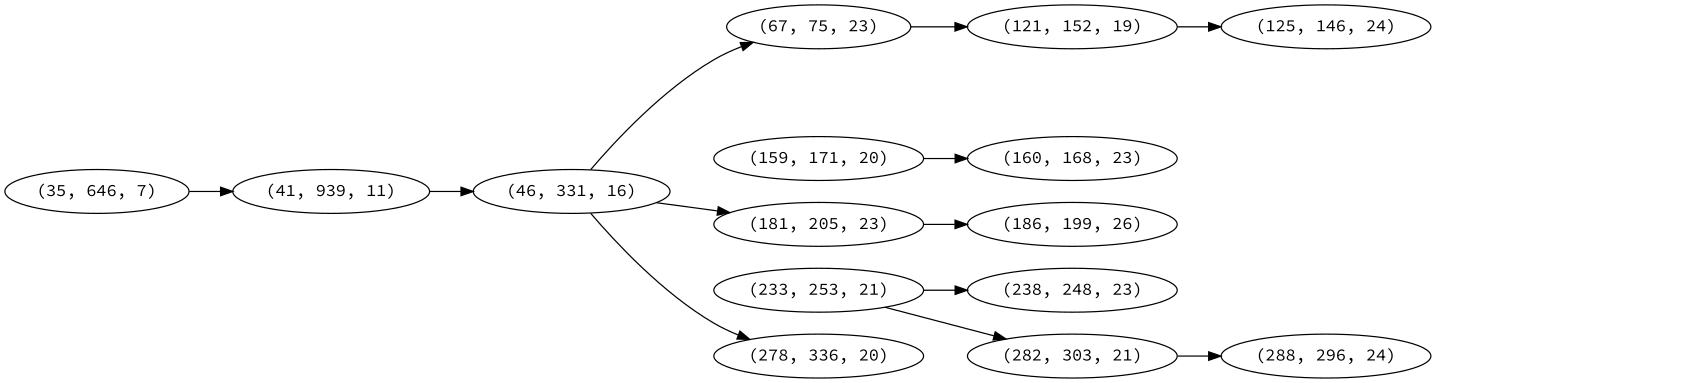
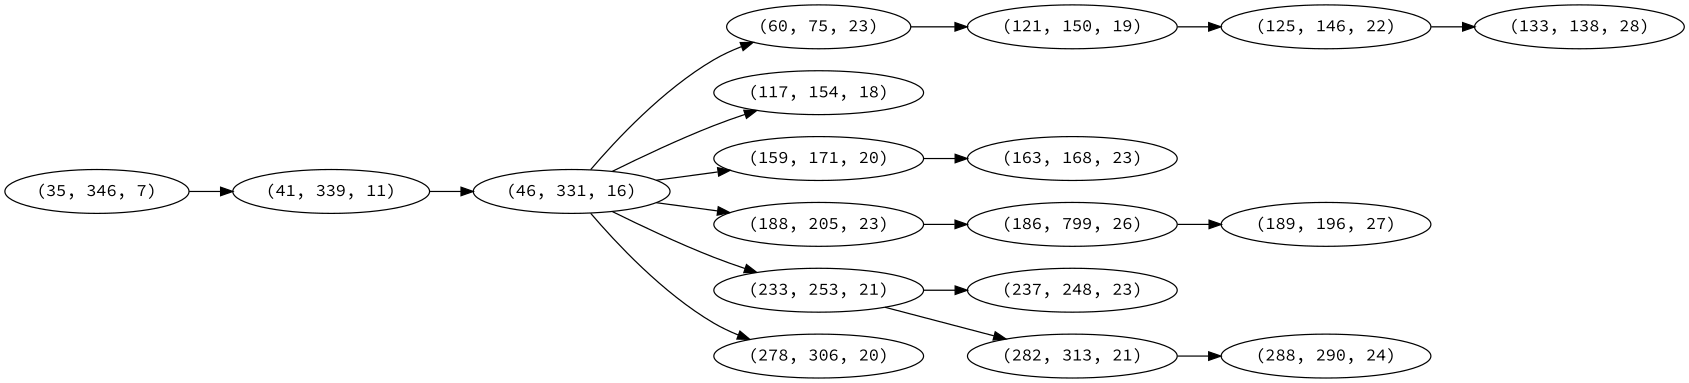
(819, 27) -> (819, 27)
(1072, 27) -> (1072, 27)
(1326, 27) -> (1326, 27)
none -> (1579, 27)
none -> (819, 93)
(1072, 159) -> (1072, 159)
none -> (687, 176)
(97, 191) -> (97, 191)
(331, 191) -> (331, 191)
(819, 224) -> (819, 224)
(1072, 224) -> (1072, 224)
none -> (1326, 224)
none -> (678, 242)
(1072, 290) -> (1072, 290)
(819, 356) -> (819, 356)
(1072, 356) -> (1072, 356)
(1326, 356) -> (1326, 356)
